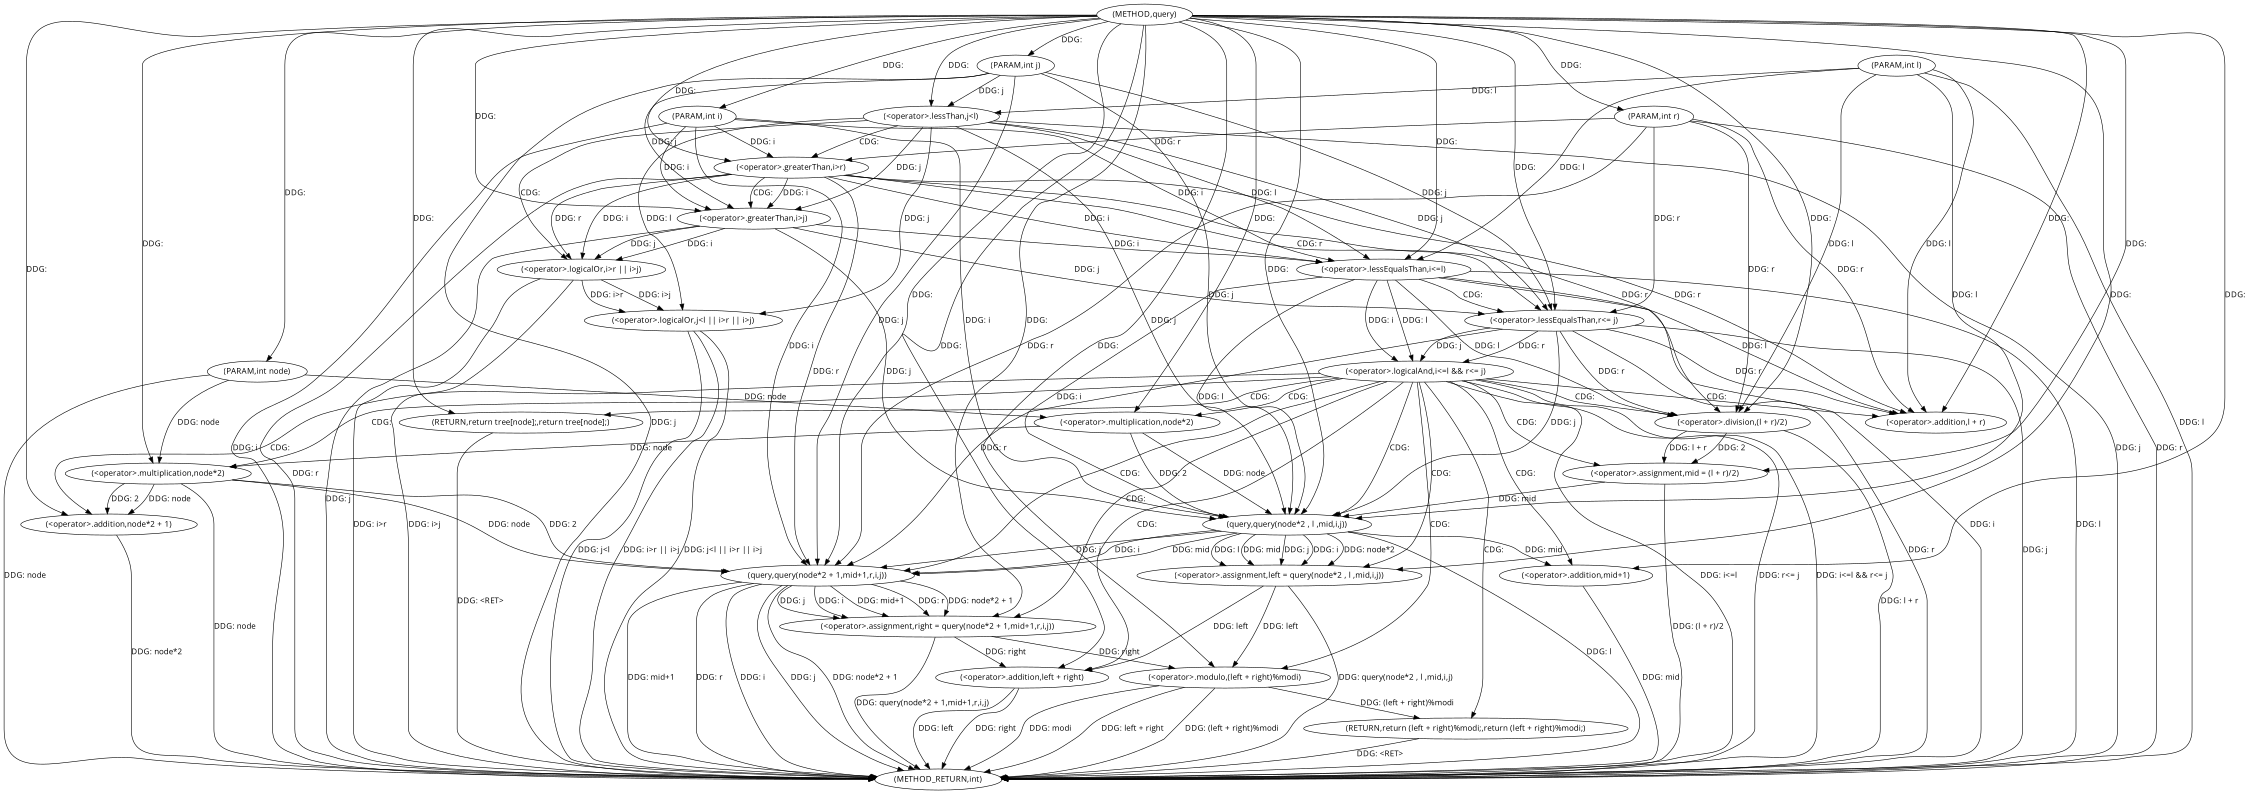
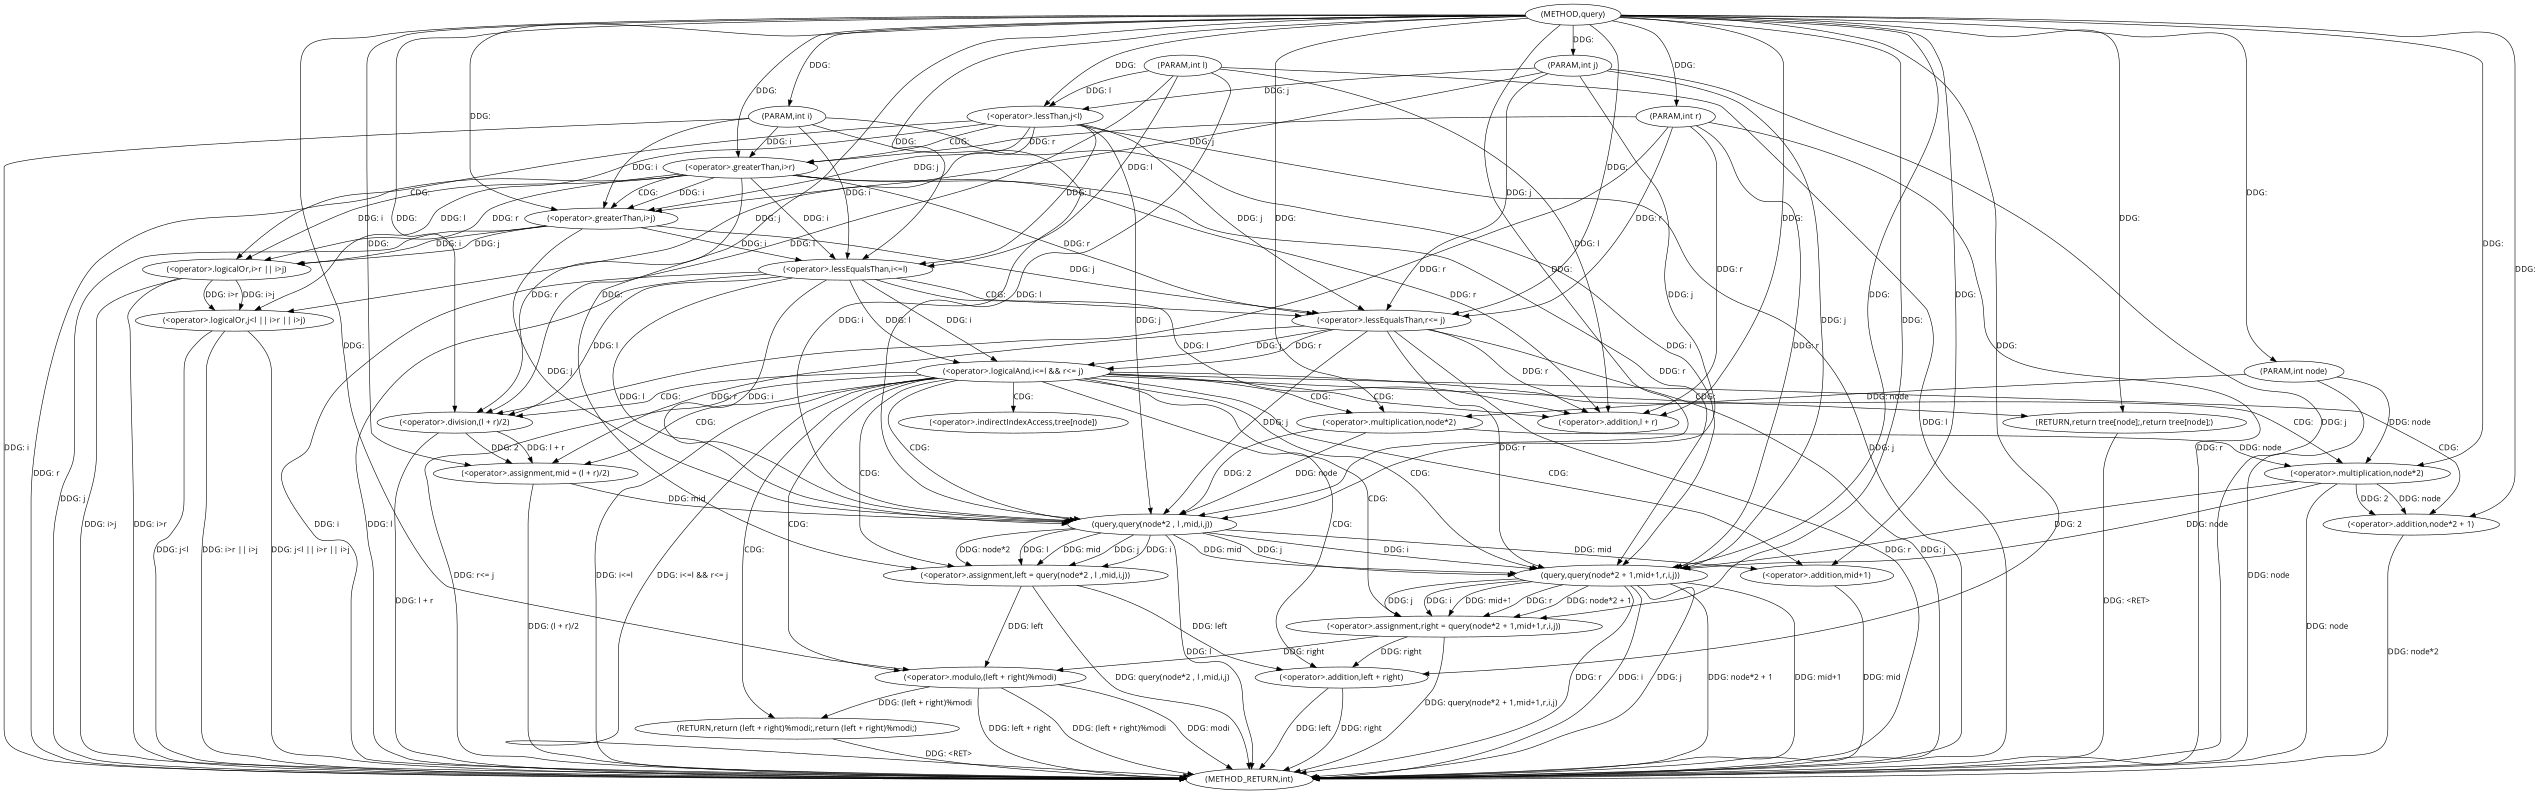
(1310, 244) -> (1077, 244)
(1602, 385) -> (923, 360)
none -> (1013, 423)
